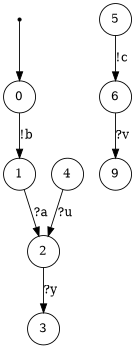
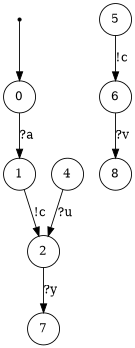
(27, 136) -> (27, 136)
(116, 174) -> (116, 174)
(41, 213) -> (40, 213)
(44, 329) -> (44, 329)
